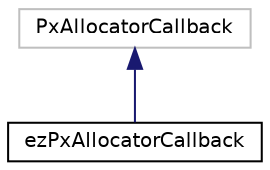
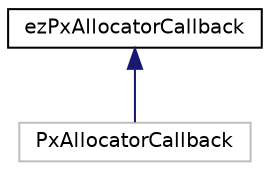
(135, 96) -> (135, 96)
